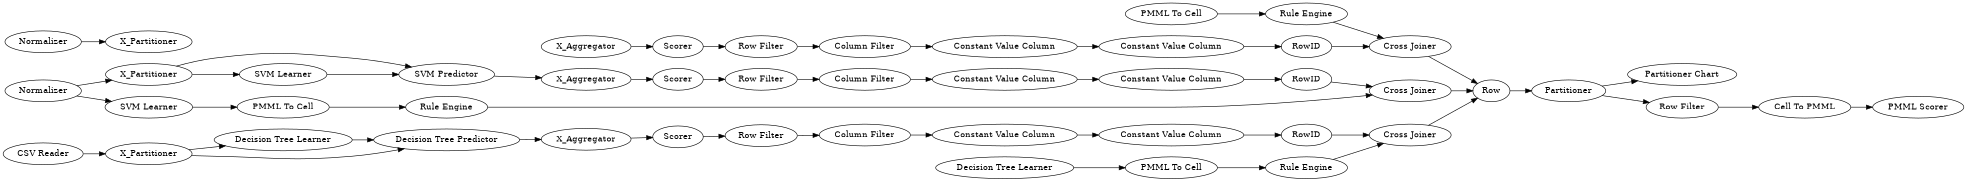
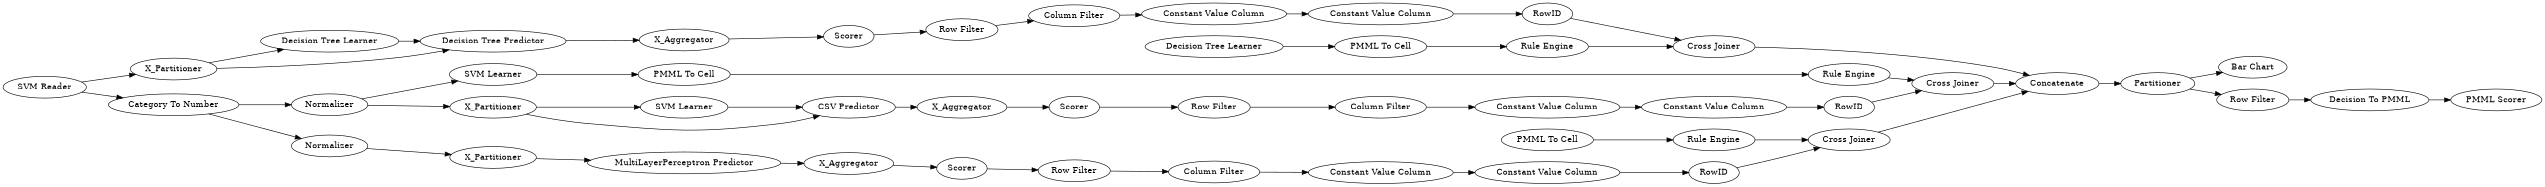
(447, 74) -> (849, 107)
(1682, 74) -> (2253, 67)
(1491, 91) -> (2057, 84)
none -> (174, 105)
(1805, 107) -> (2370, 100)
(43, 154) -> (45, 87)
none -> (684, 163)
